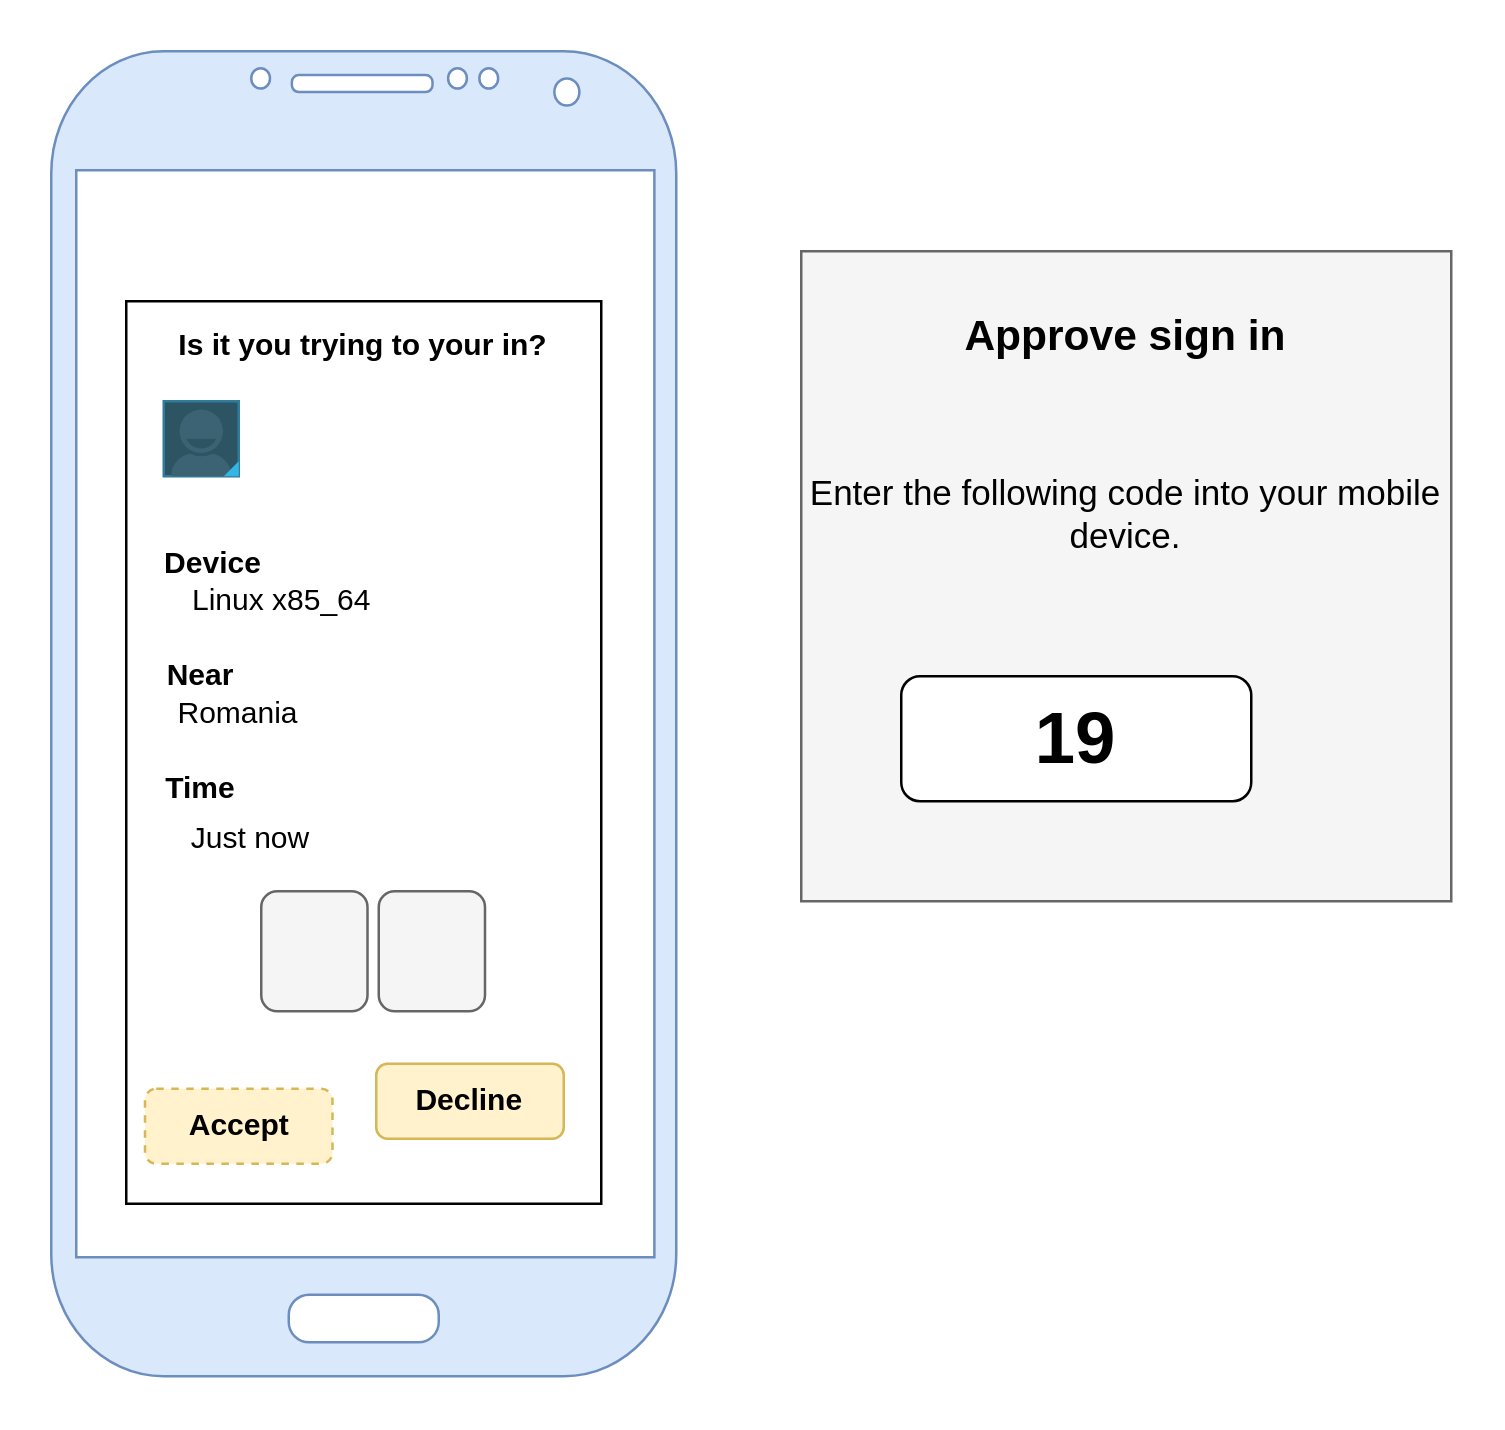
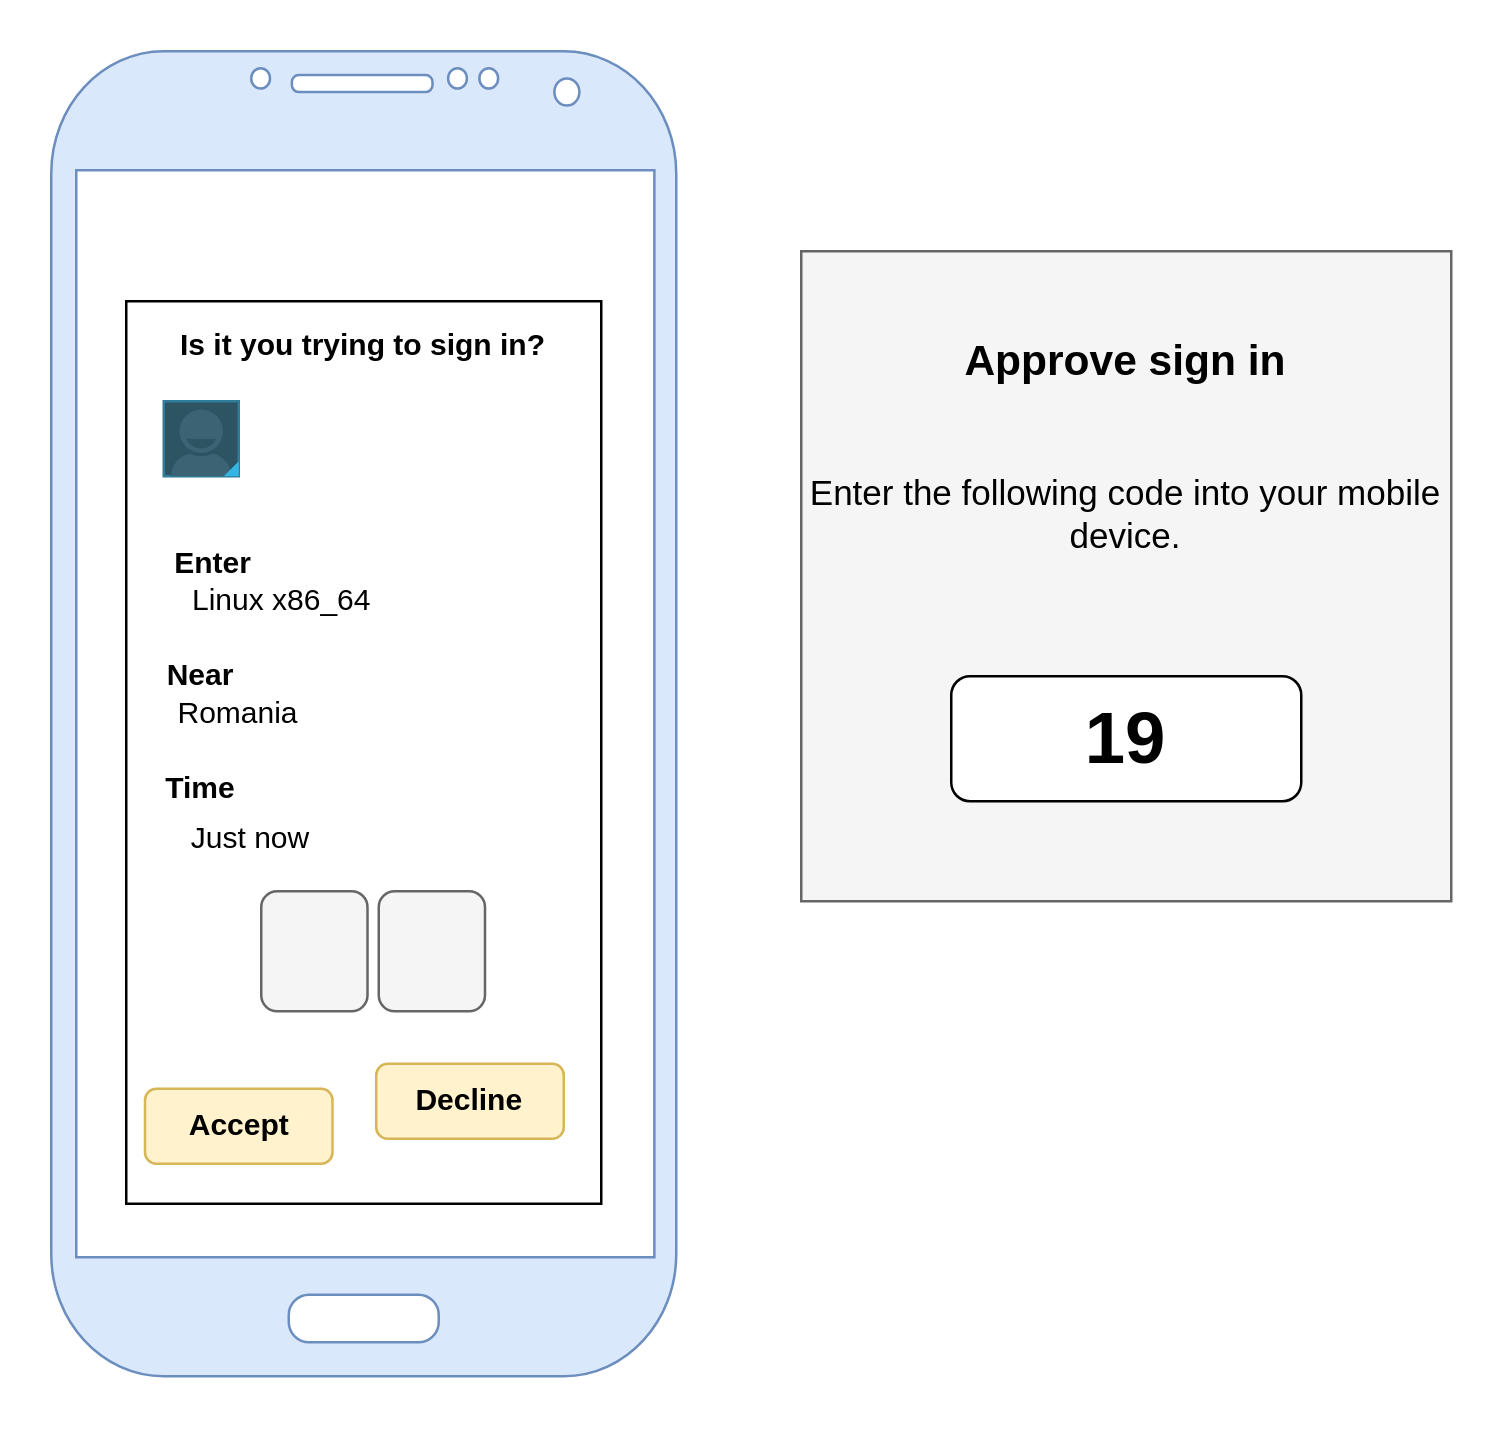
(1126, 339) -> (1126, 364)
(364, 364) -> (364, 364)
(214, 564) -> (214, 564)
(283, 601) -> (283, 601)
(1076, 739) -> (1126, 739)
(239, 1126) -> (239, 1126)
